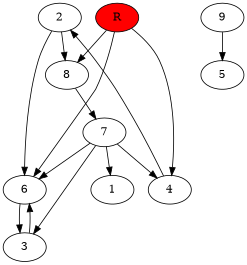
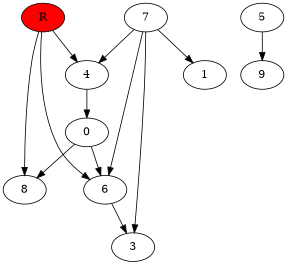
(60, 18) -> (87, 132)
(222, 42) -> (262, 42)
(83, 99) -> none
(30, 222) -> none
